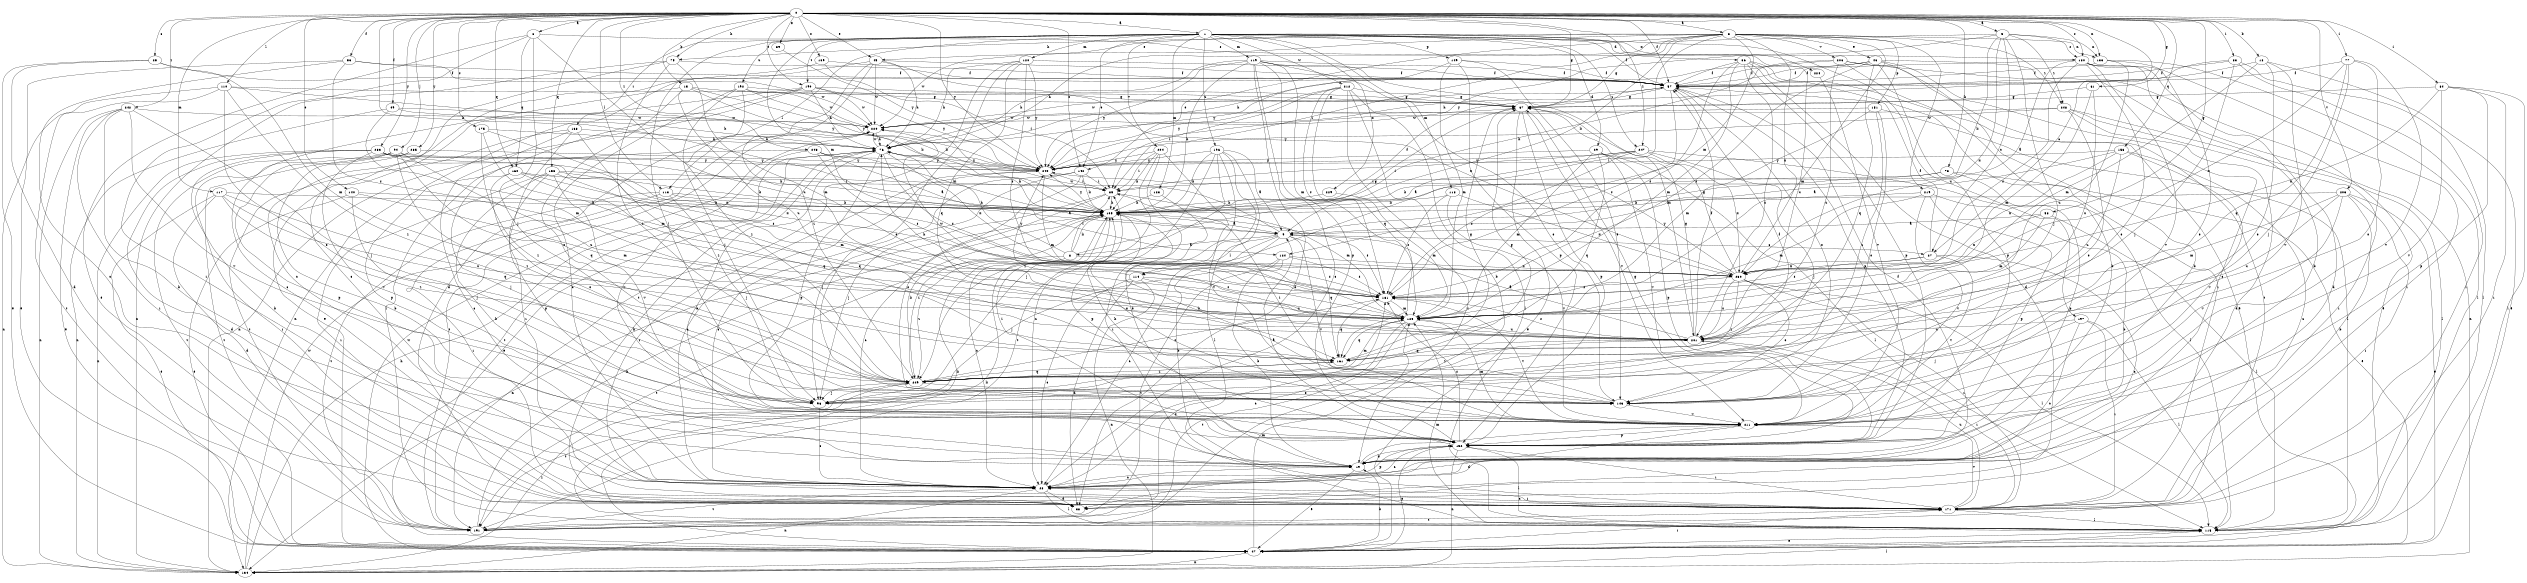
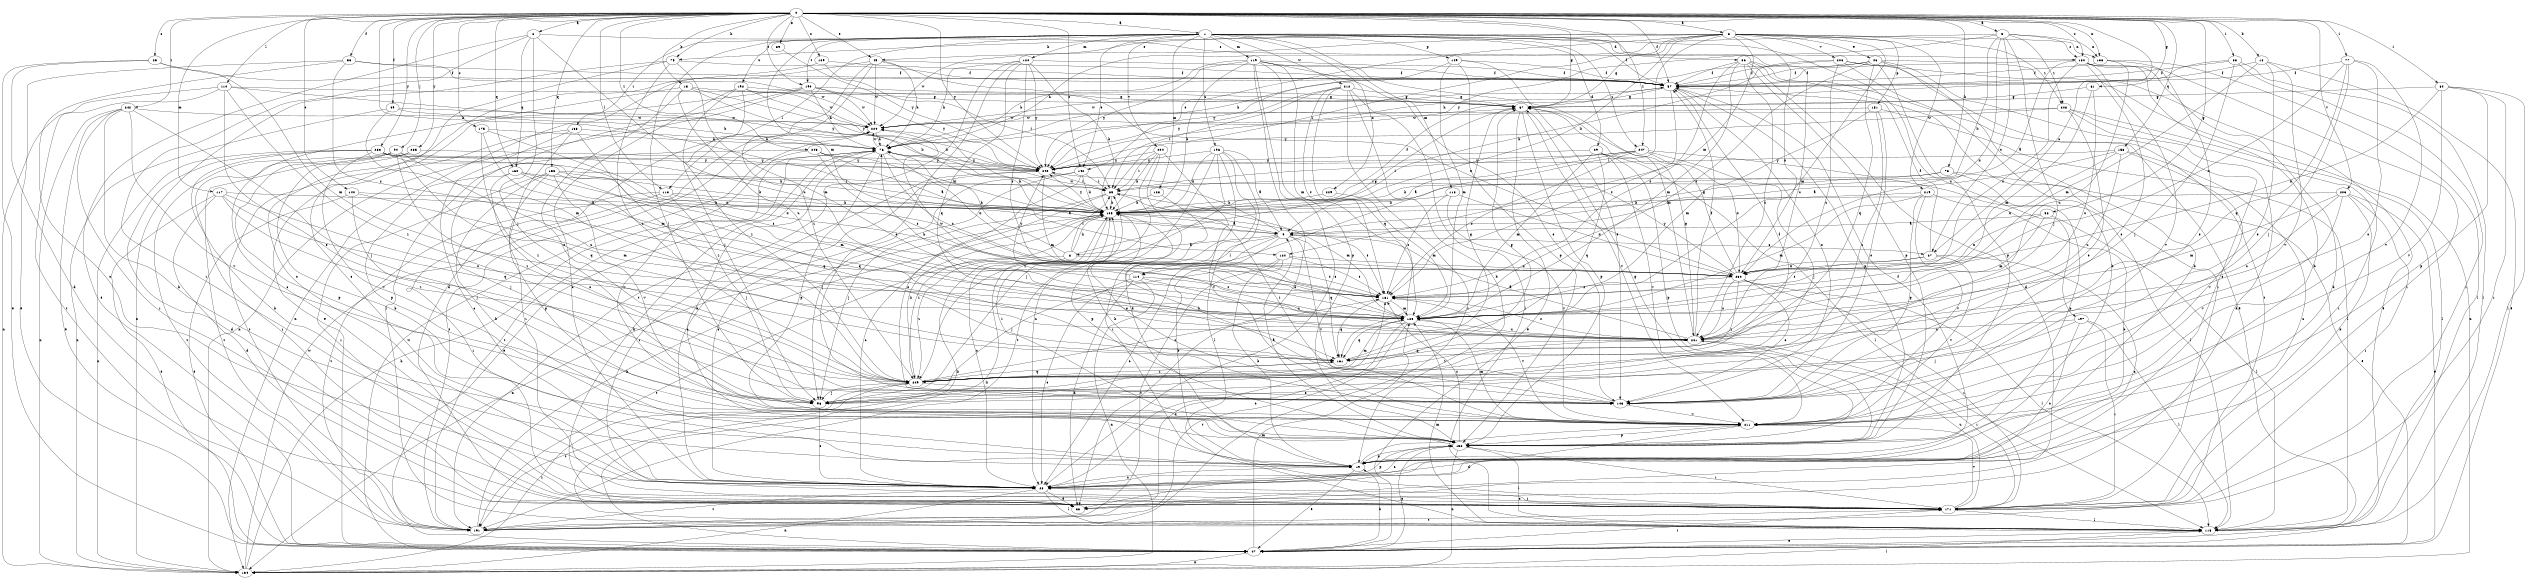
(1817, 73) -> none
none -> (1091, 118)
(1943, 434) -> (1838, 353)
